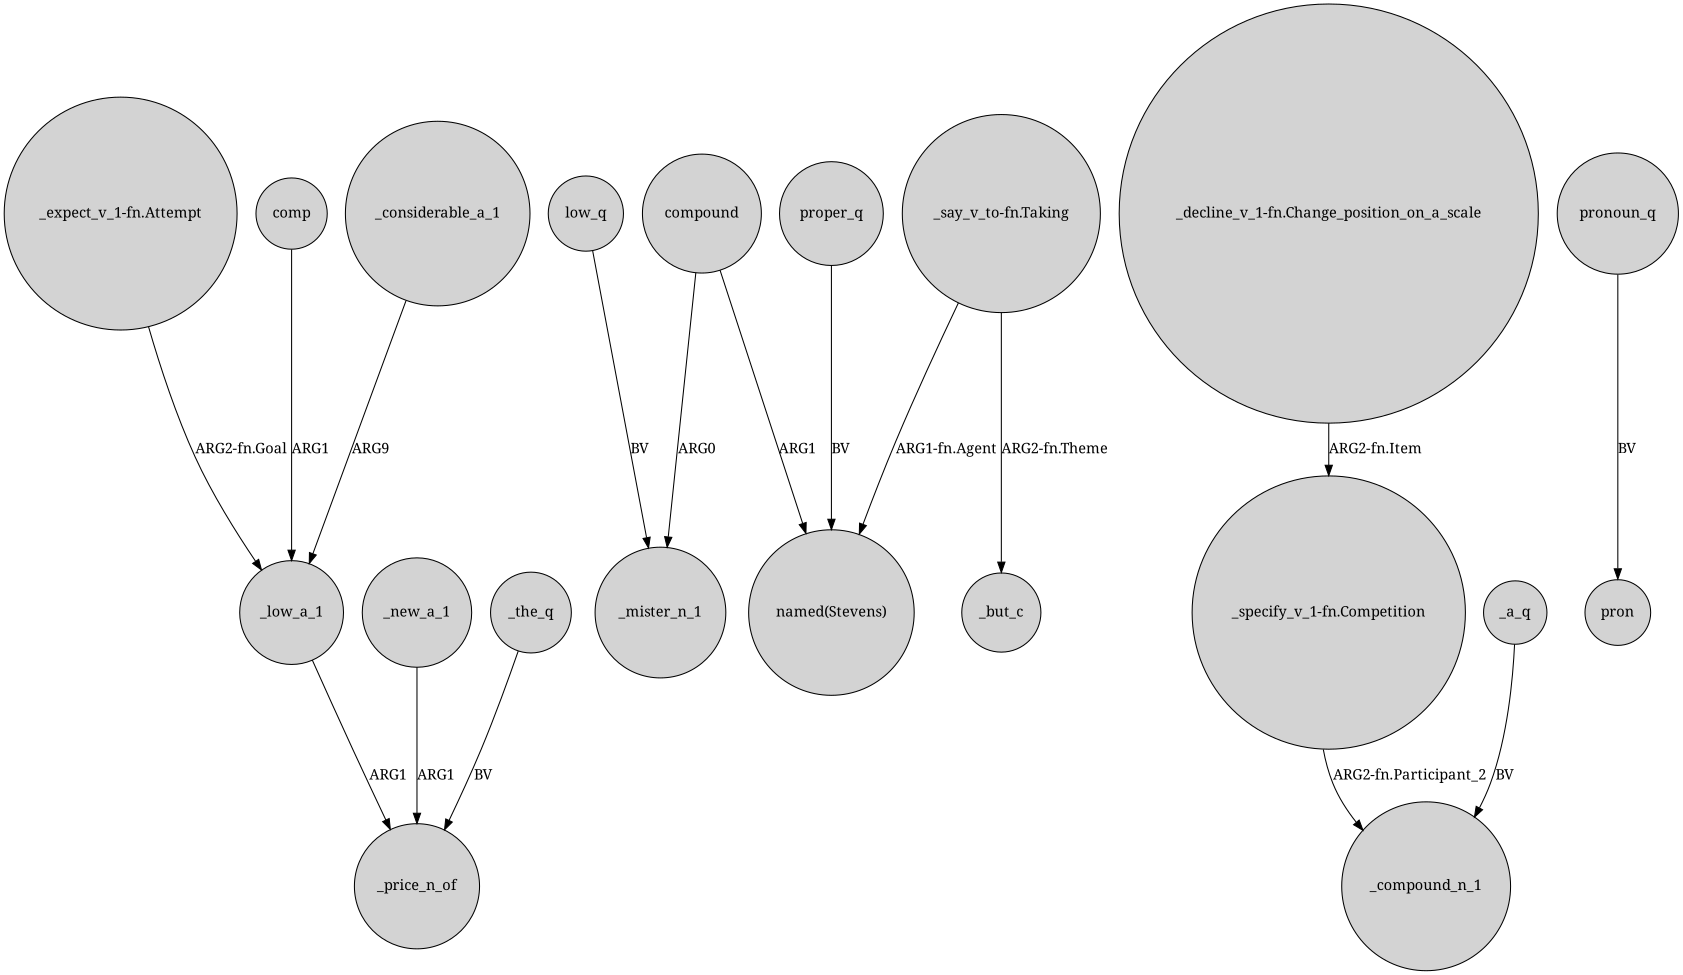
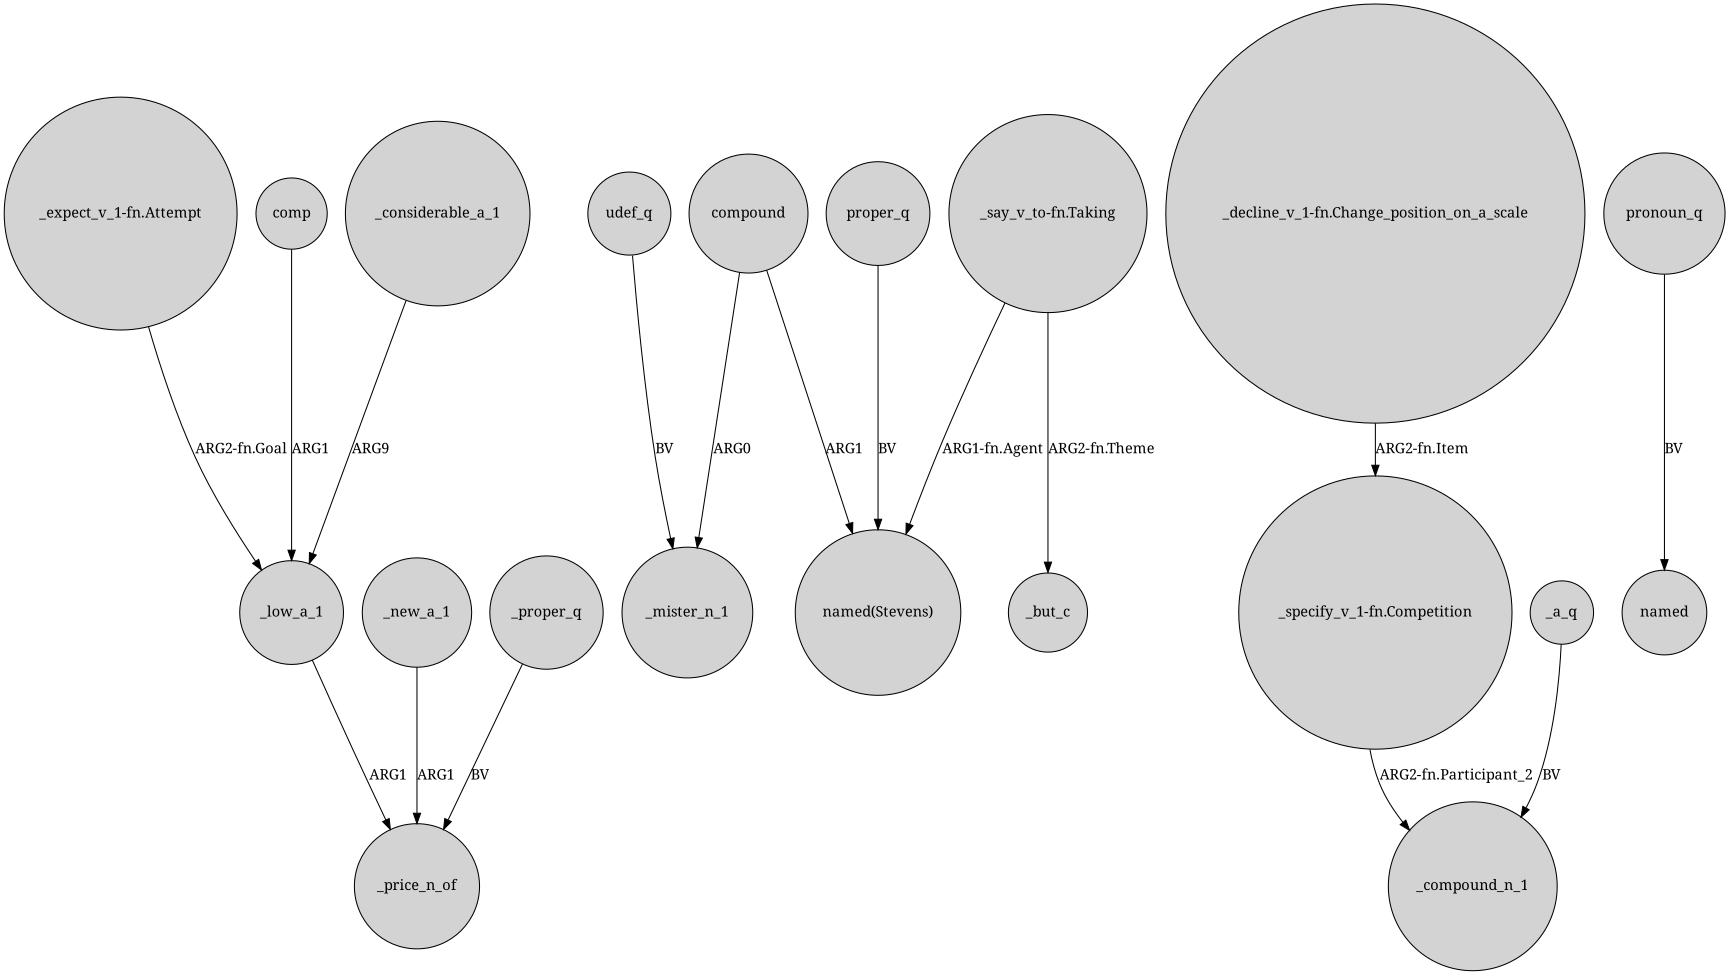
(586, 214) -> (629, 214)
(531, 613) -> (546, 613)
(1618, 613) -> (1664, 613)
